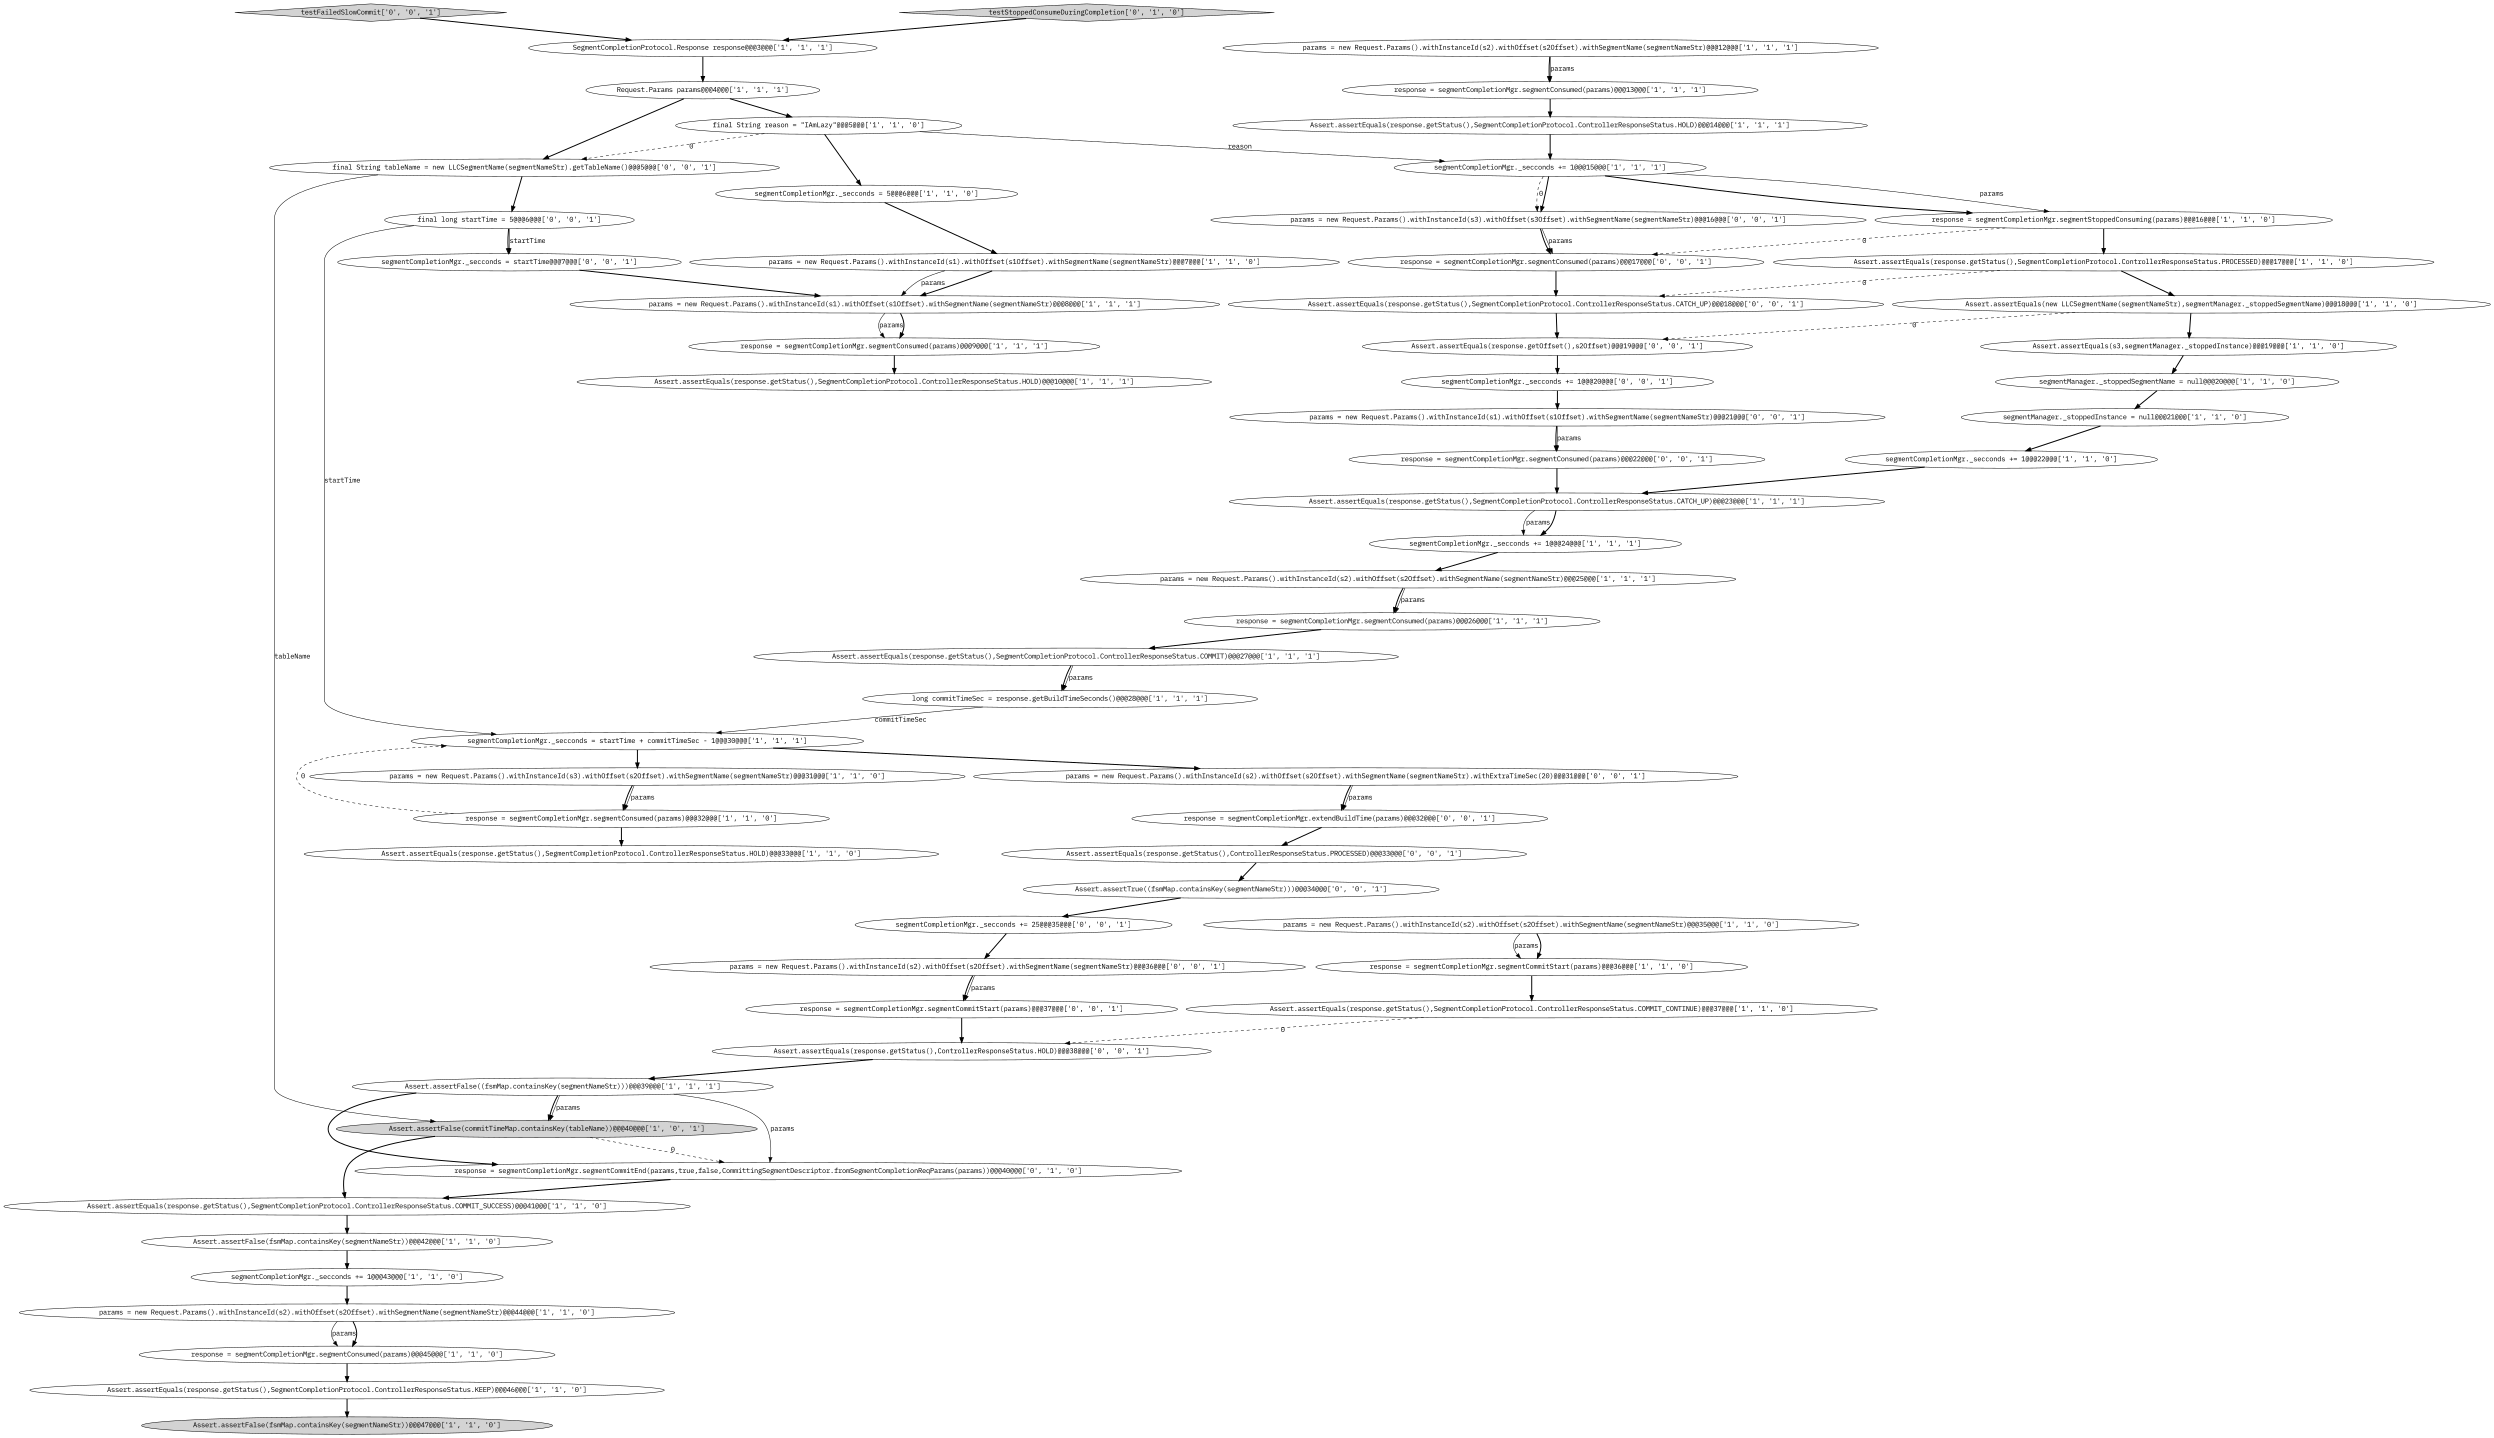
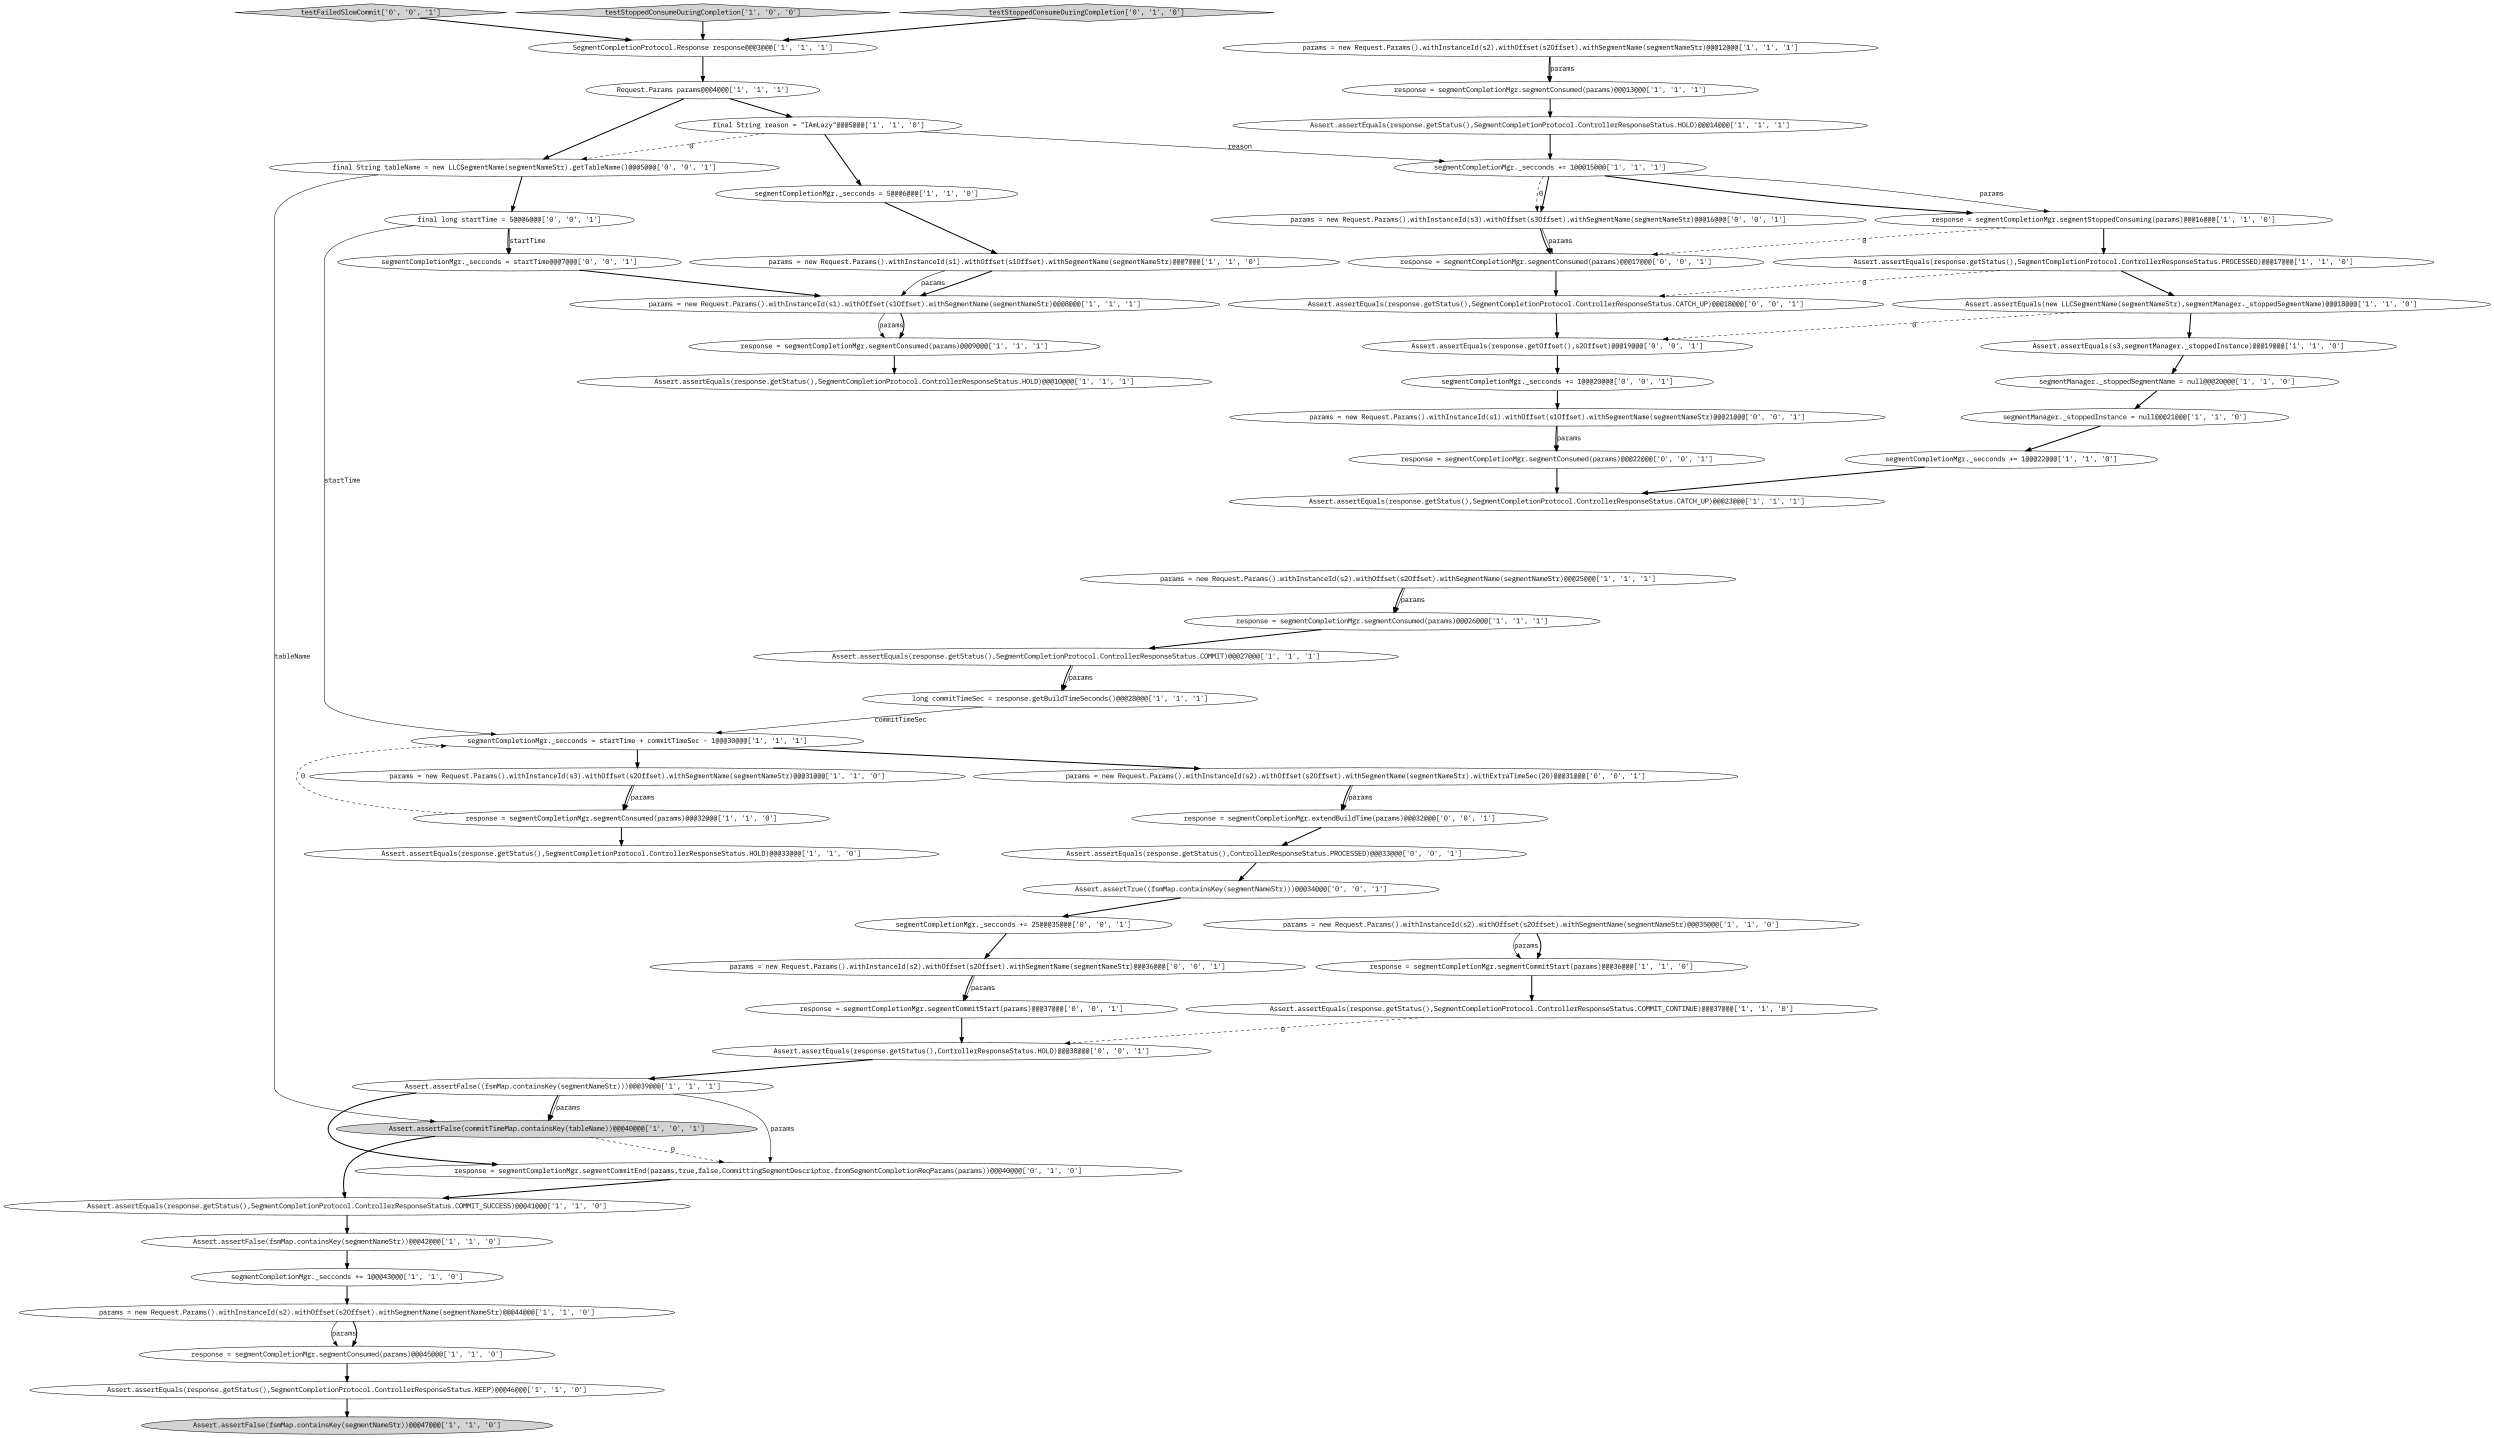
none -> (703, 13)
(1525, 544) -> none
